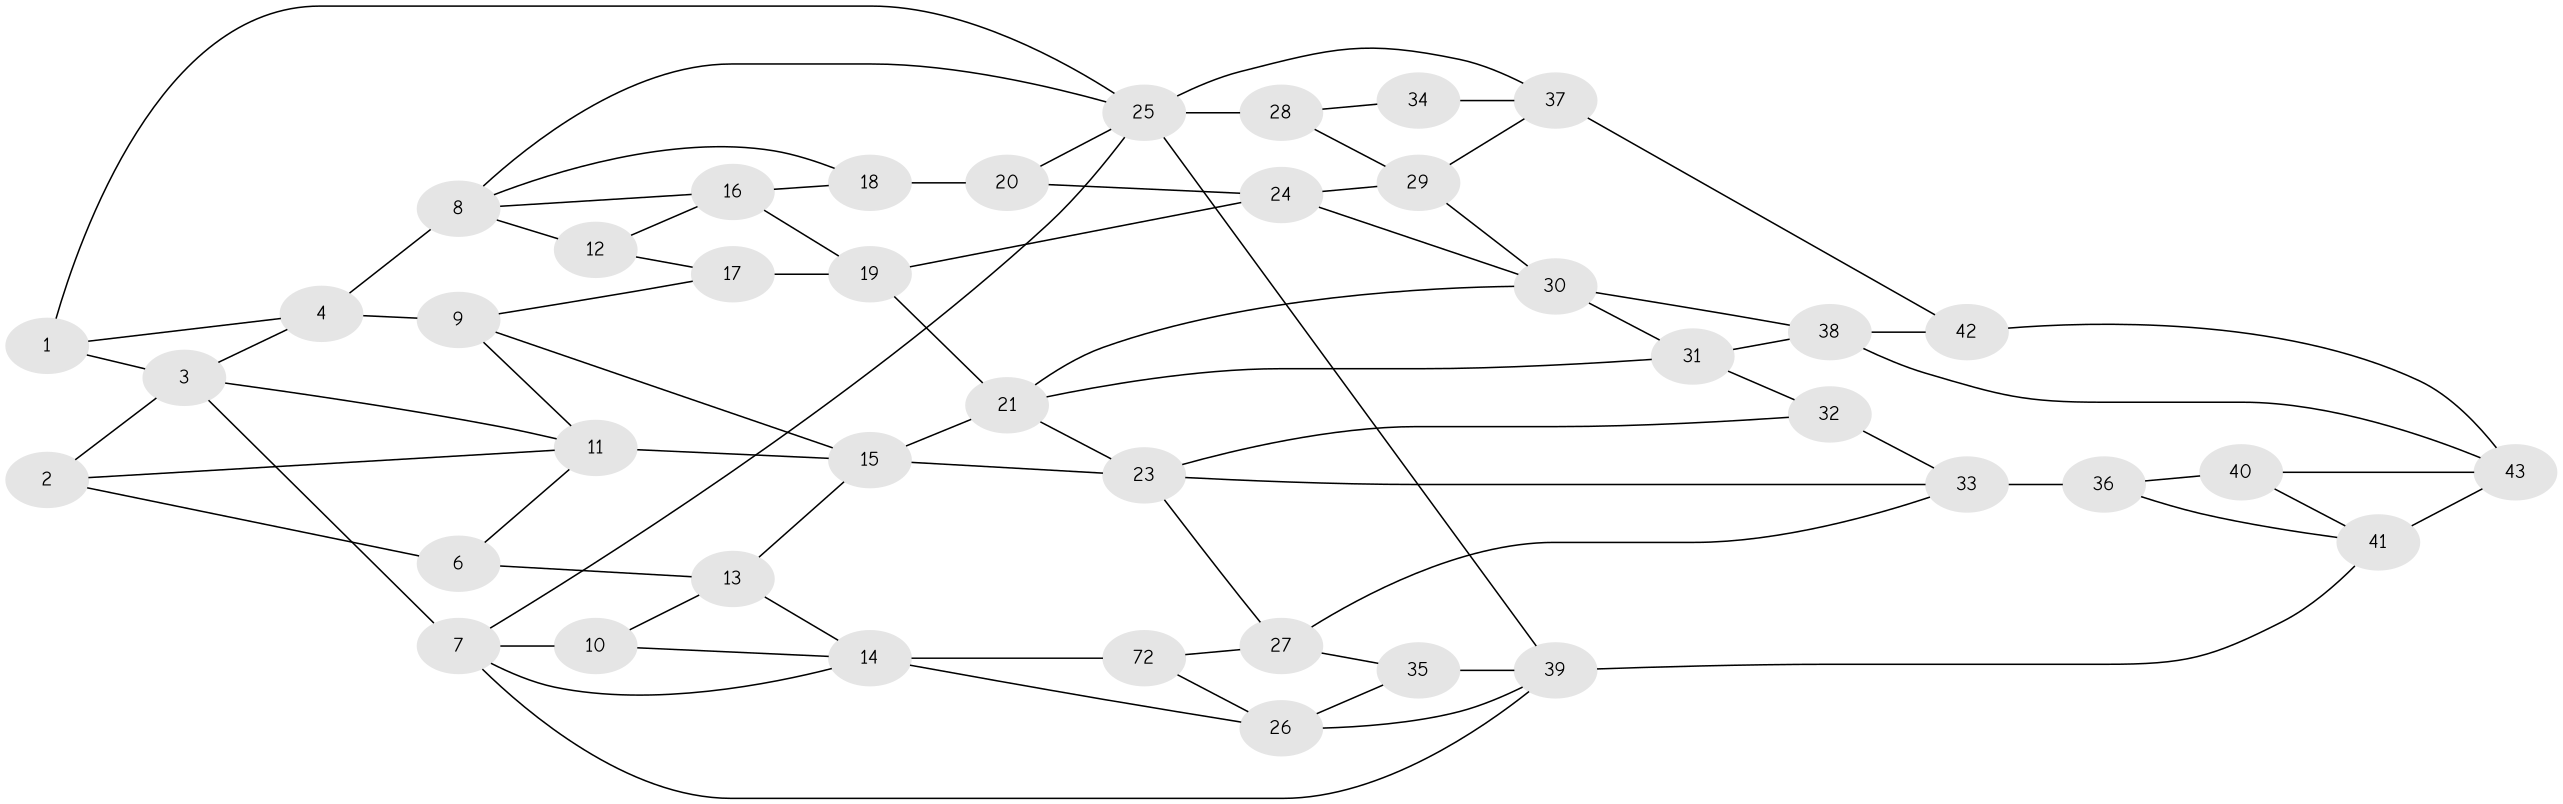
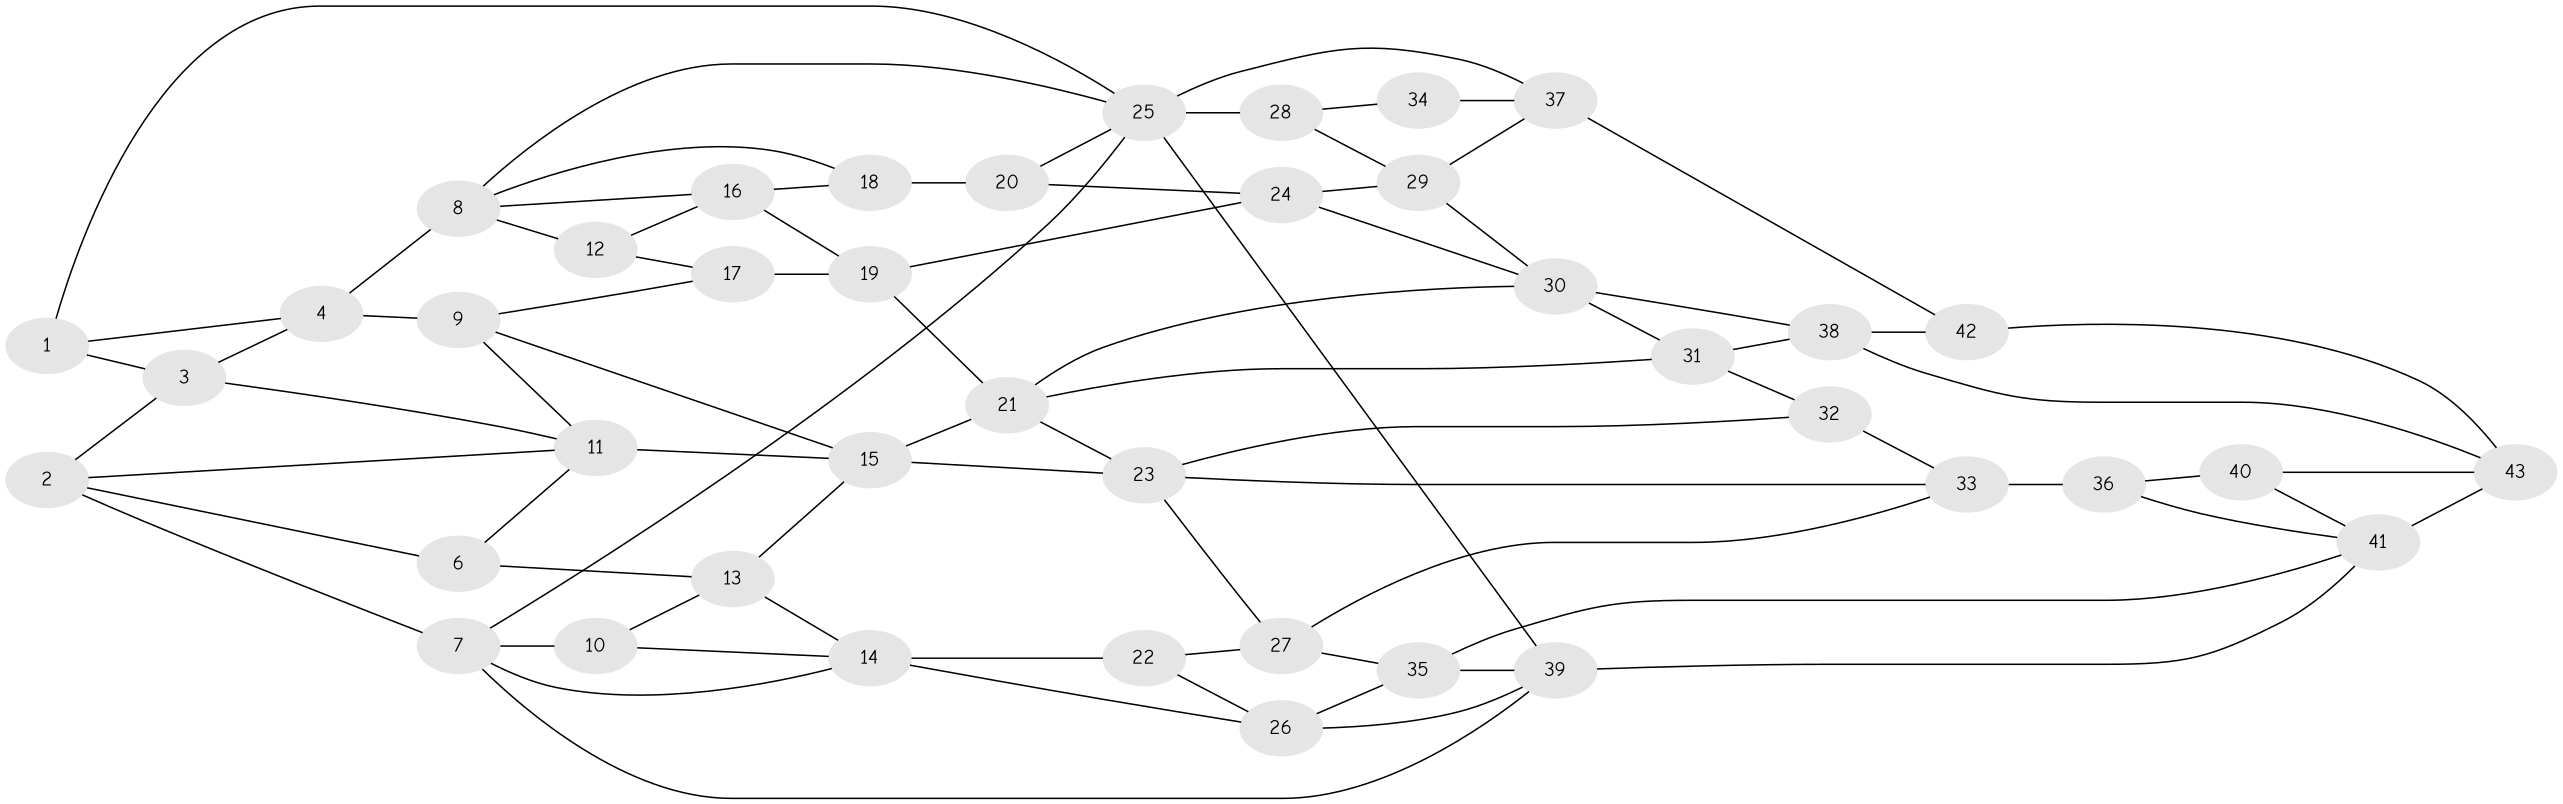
(321, 512) -> (252, 565)
none -> (1895, 600)
(1144, 658) -> (1144, 658)
